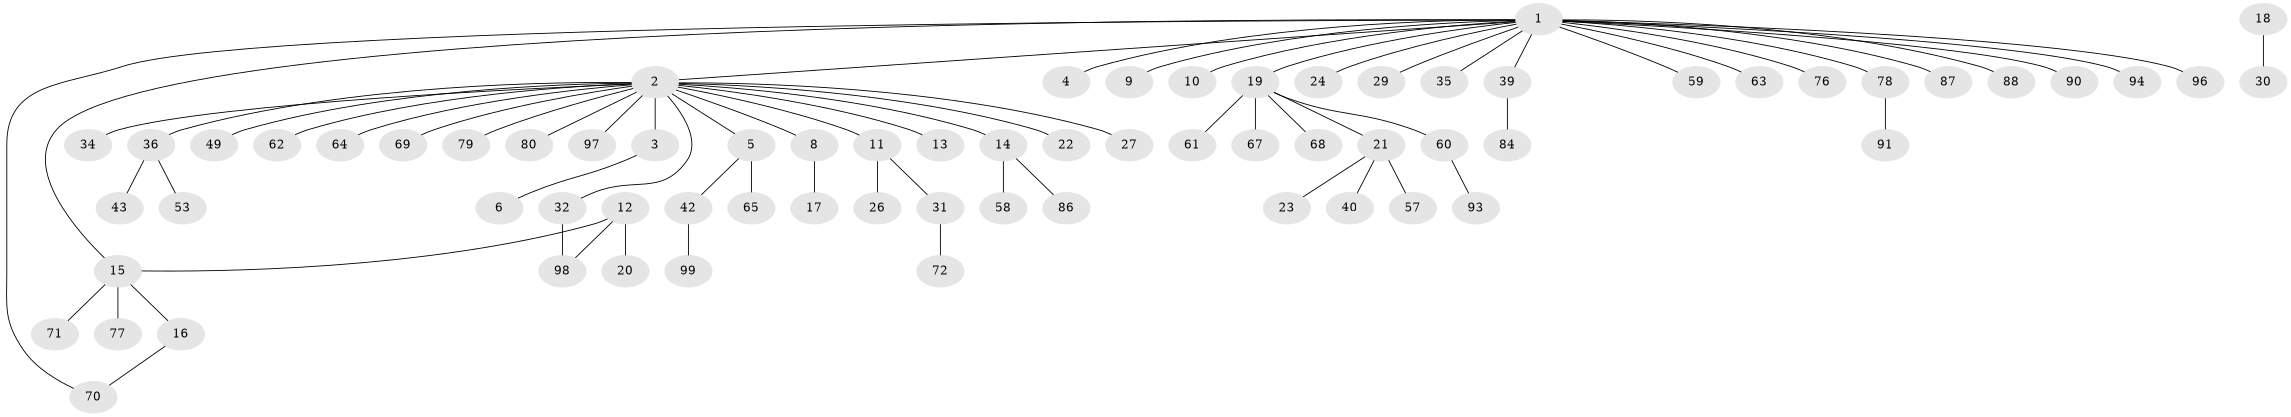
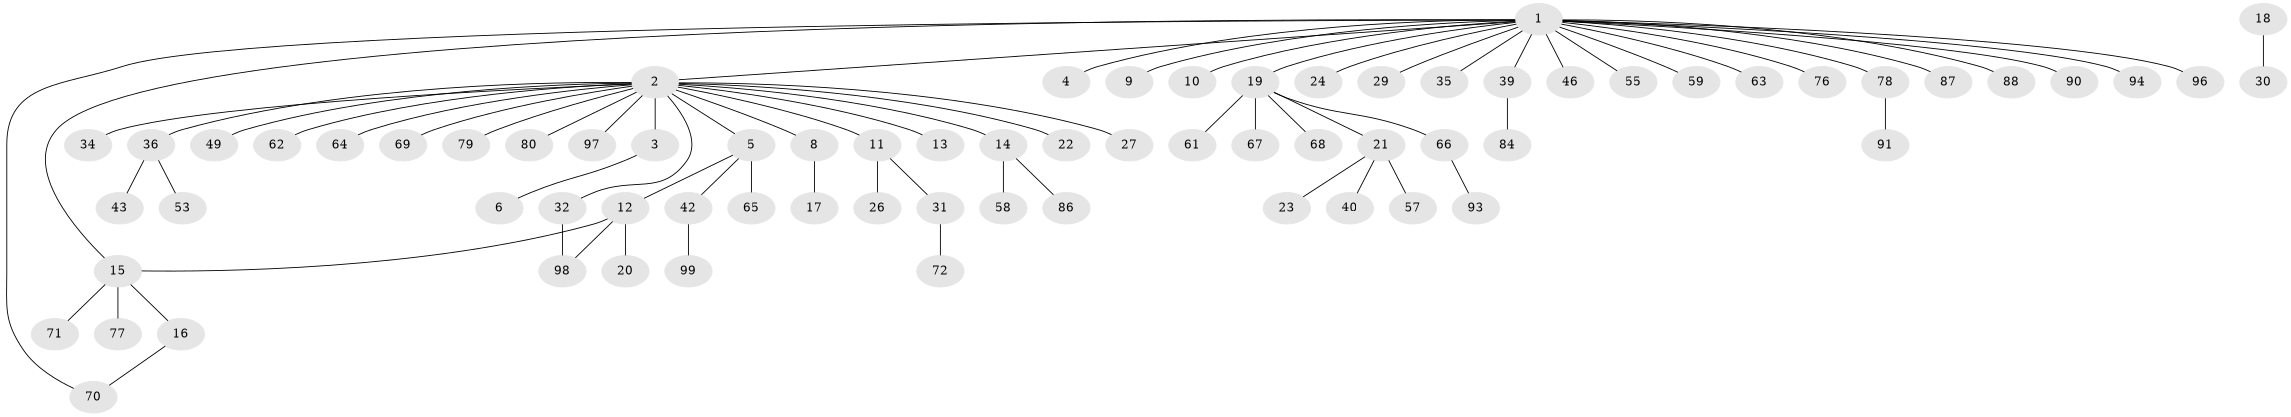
none -> (1570, 82)
none -> (1633, 82)
(1444, 145) -> (1444, 145)
none -> (688, 177)
